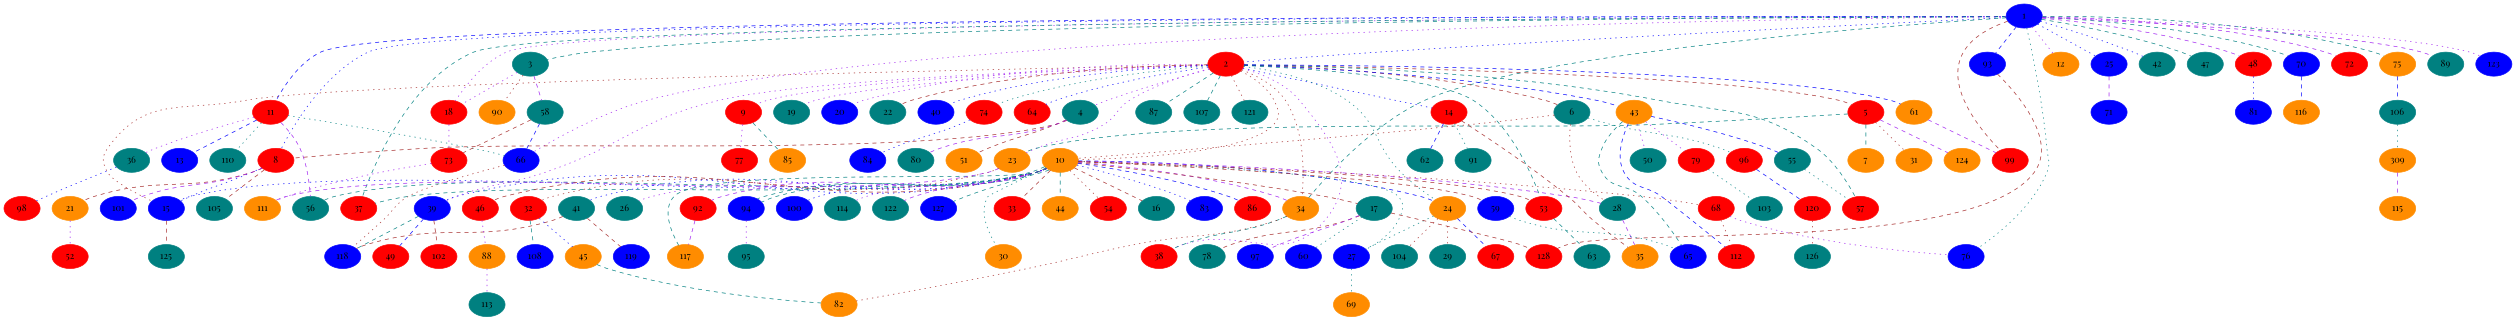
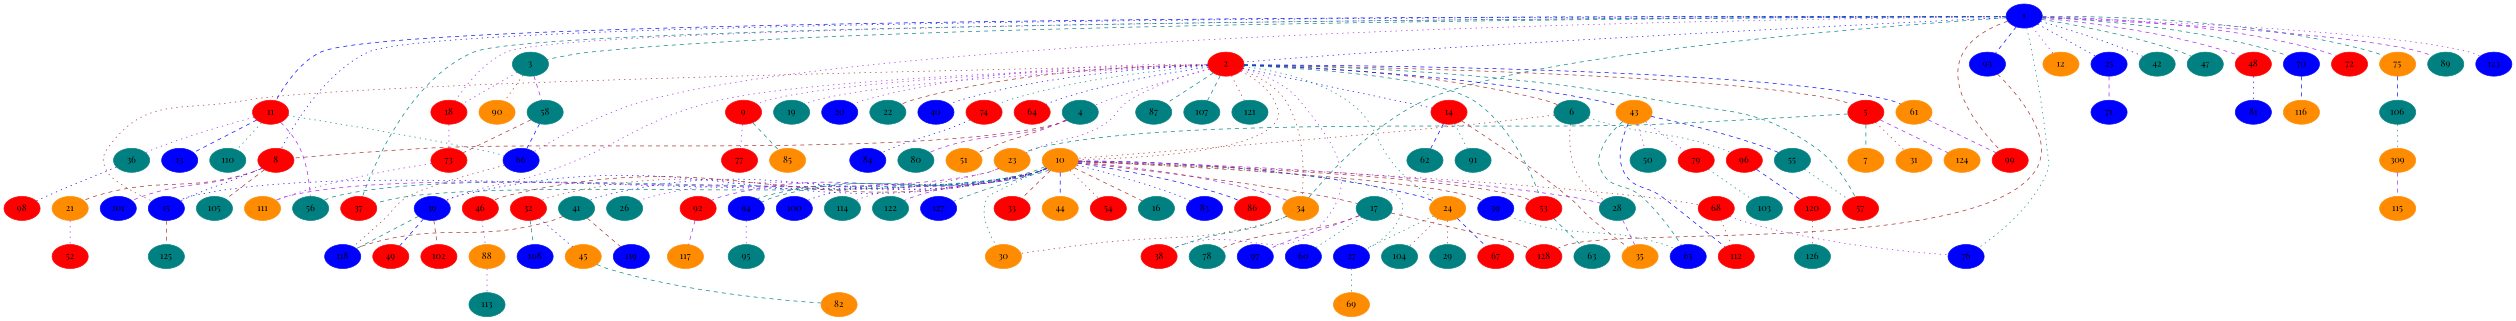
(834, 178) -> none
(1060, 184) -> (1060, 184)
(1072, 259) -> (1155, 239)
